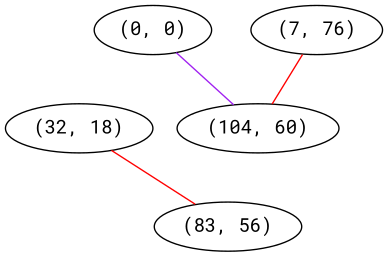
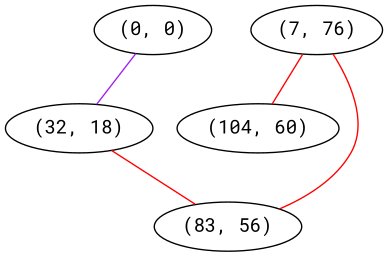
(205, 79) -> (116, 79)
none -> (353, 147)
